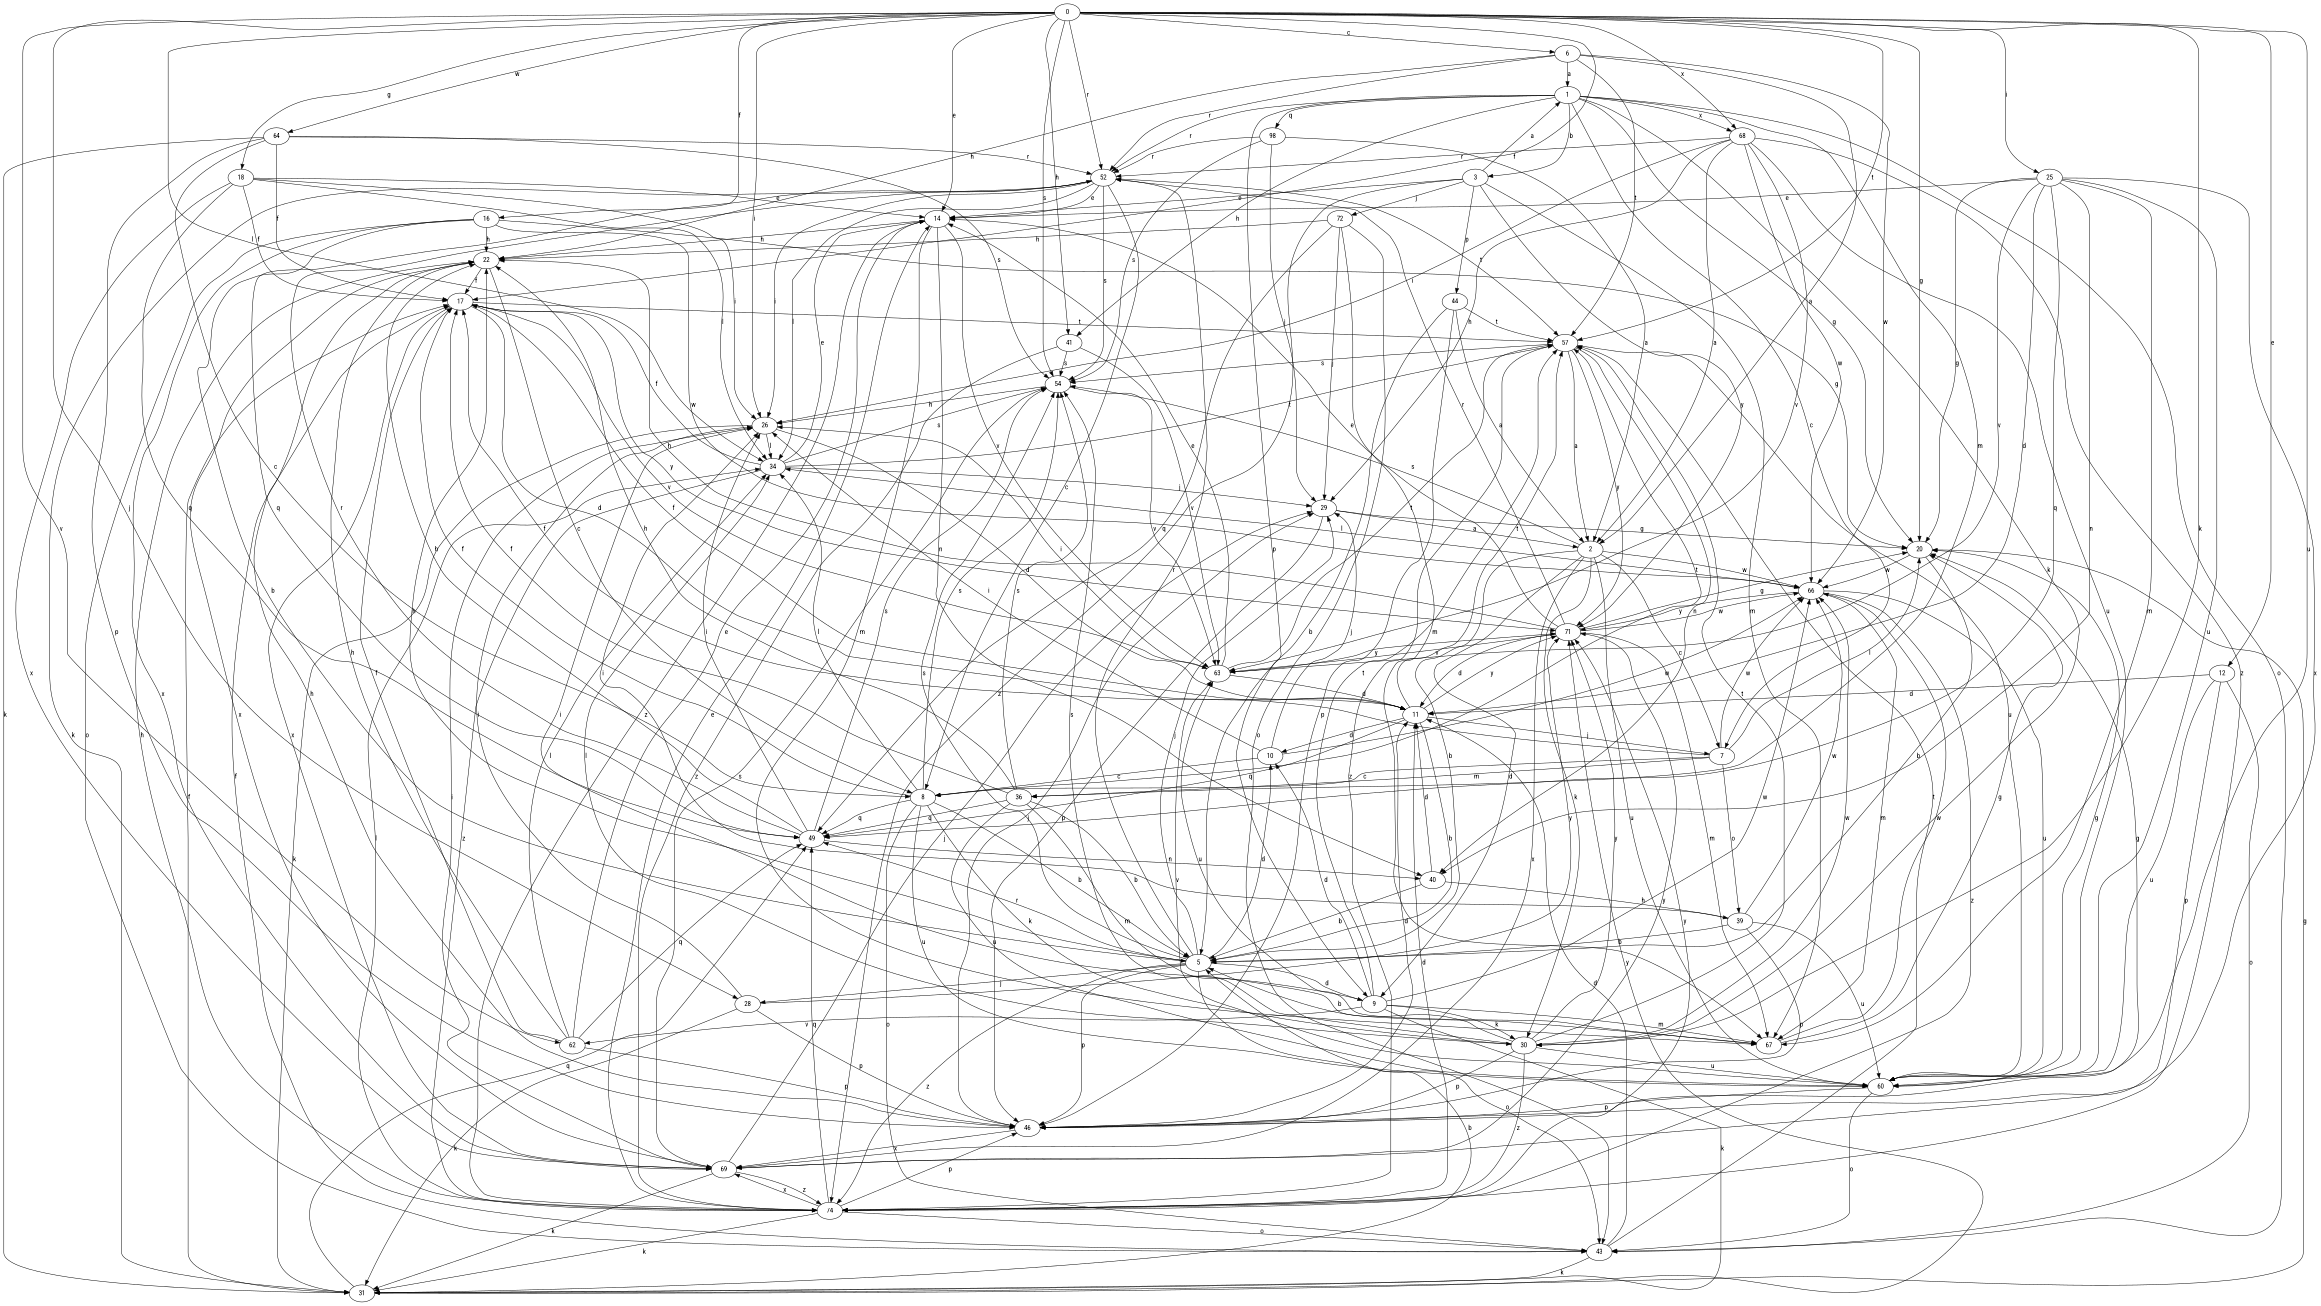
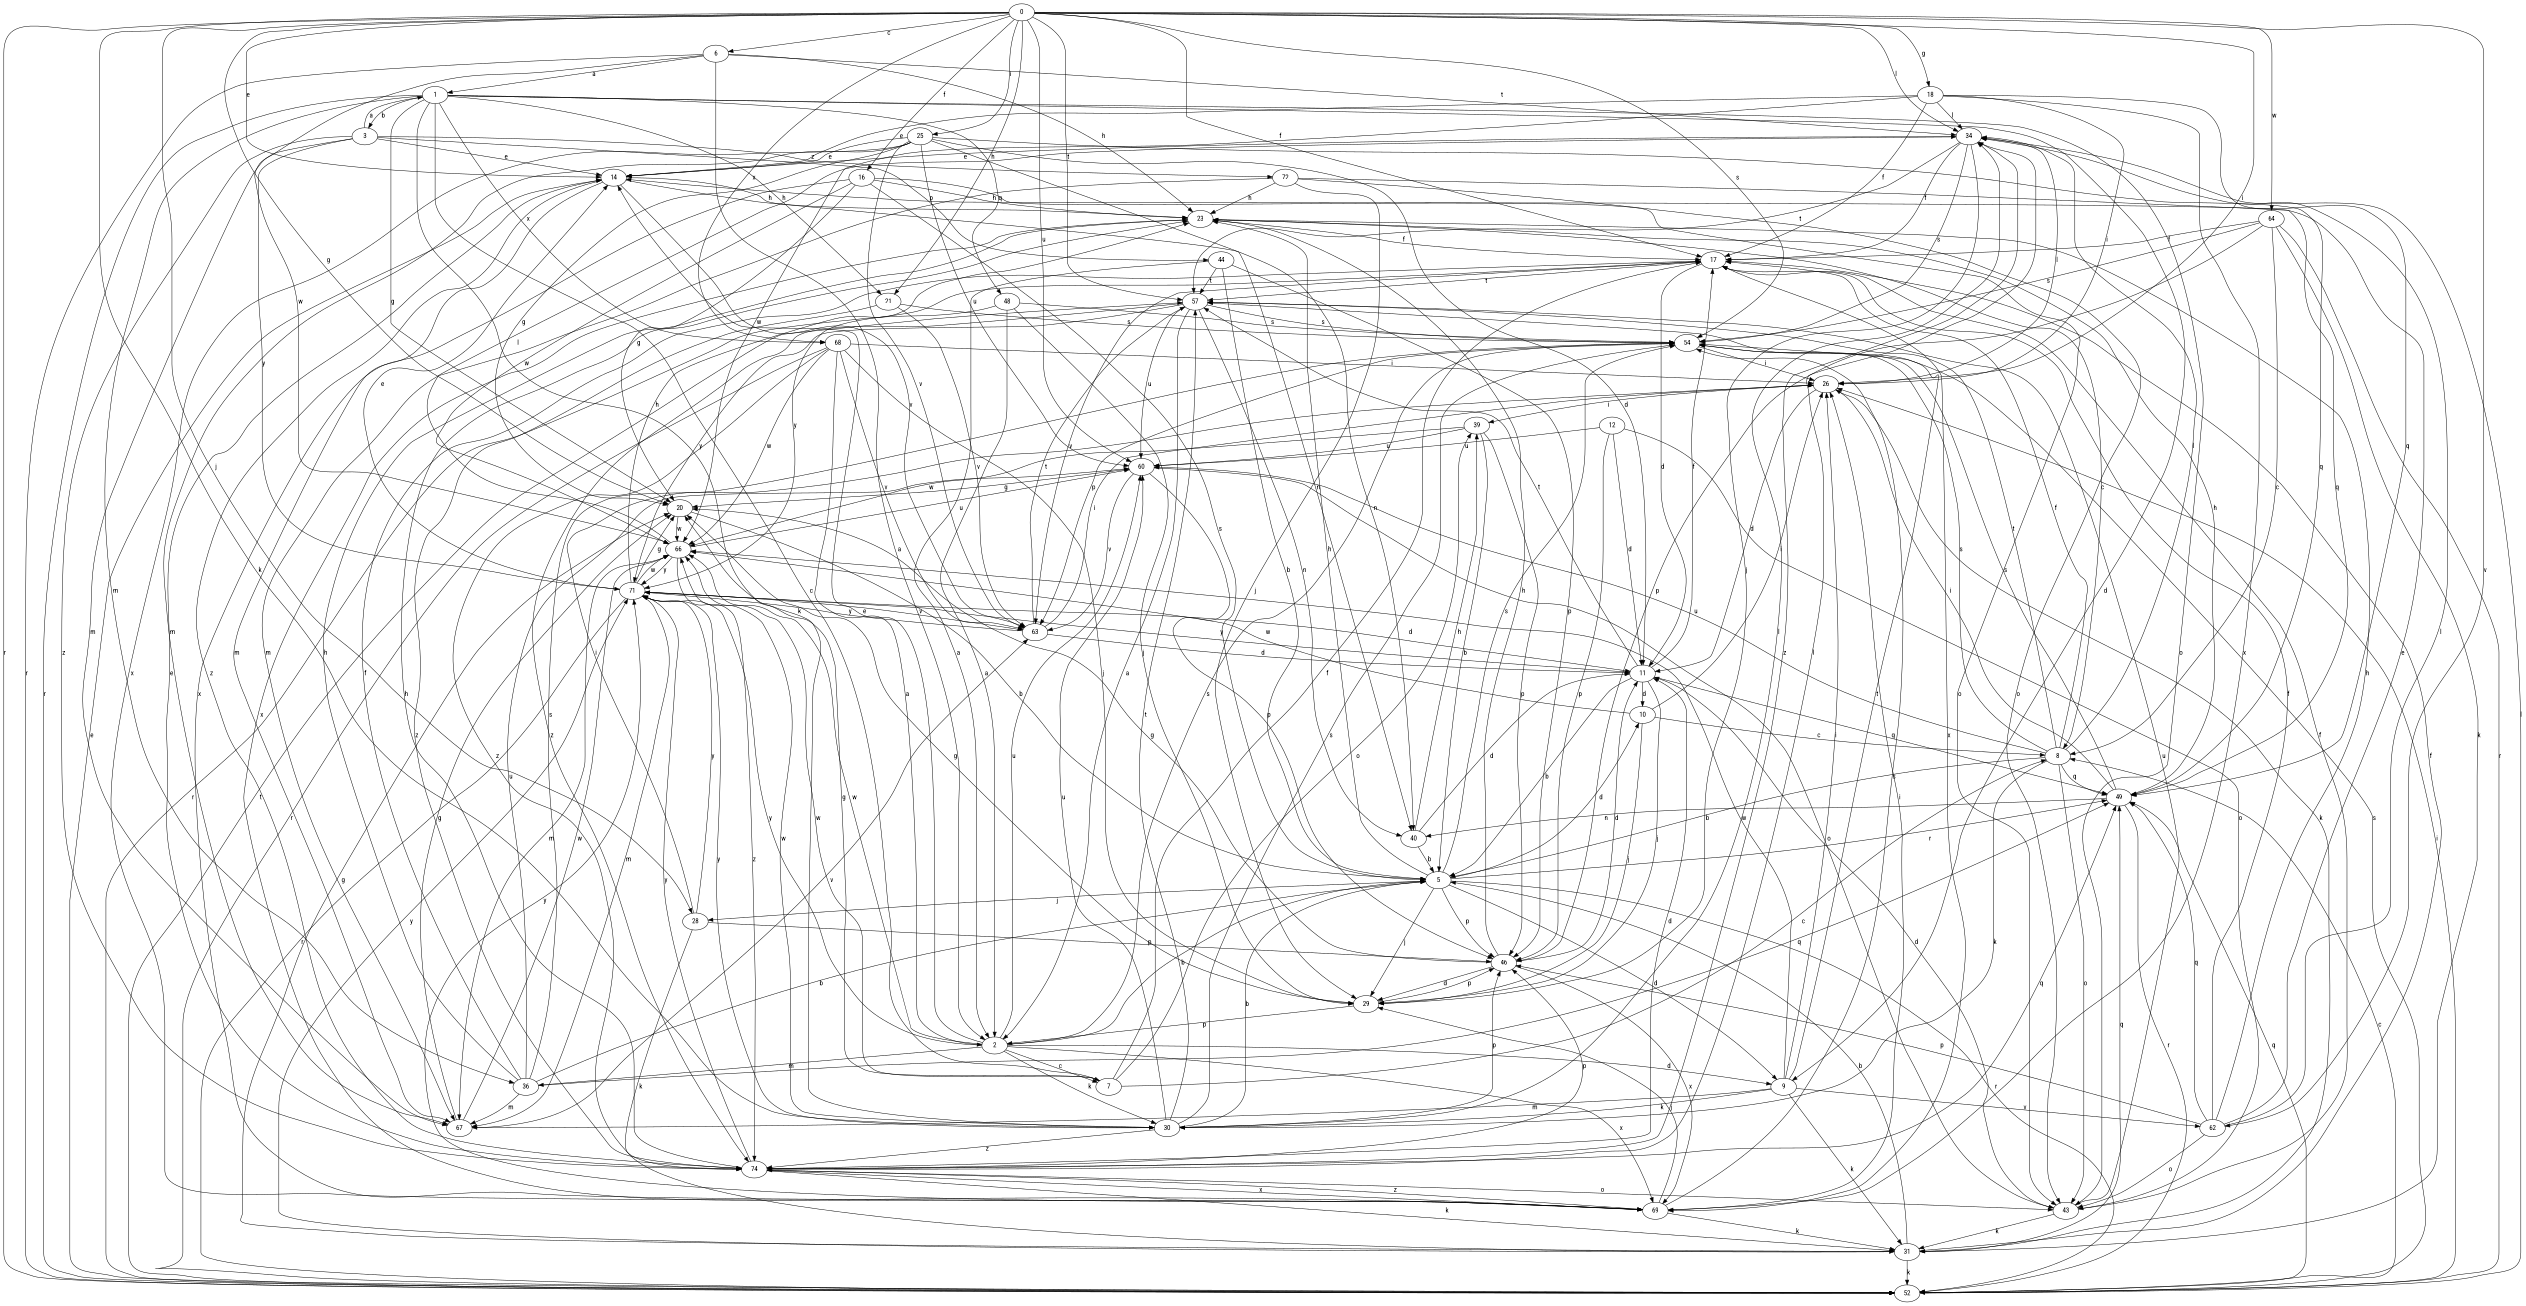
(2264, 37) -> none
(1273, 136) -> (1007, 302)
none -> (1289, 140)
(1634, 192) -> (1340, 93)
(1416, 198) -> (813, 157)
(486, 260) -> (1200, 219)
(1470, 322) -> (1103, 674)
(1069, 343) -> (888, 302)
(931, 405) -> (1766, 364)
(80, 414) -> (1907, 1270)
(1171, 414) -> (832, 578)
(1155, 529) -> (1094, 488)
(1475, 529) -> (1204, 1025)
(1274, 550) -> (2105, 591)
(273, 591) -> (1221, 529)
(2109, 622) -> none
(1870, 653) -> (844, 798)
(1566, 735) -> (1620, 927)
(1373, 780) -> (763, 1066)
(1934, 798) -> (2164, 756)
(1028, 818) -> (1445, 983)
none -> (776, 841)
(1200, 860) -> (832, 880)
(978, 861) -> (1628, 399)
(1323, 883) -> none
(980, 1035) -> none
(1470, 1089) -> (2147, 1177)
